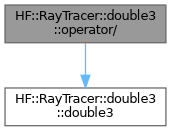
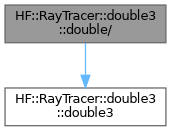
(85, 24) -> (85, 24)
